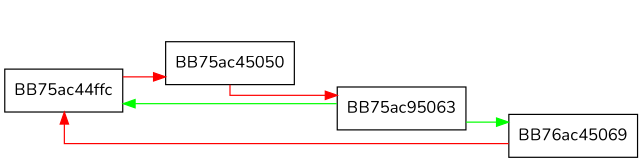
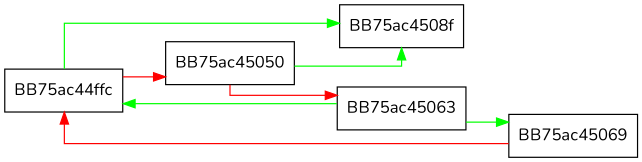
none -> (402, 26)
(402, 108) -> (402, 108)
(573, 136) -> (573, 136)
